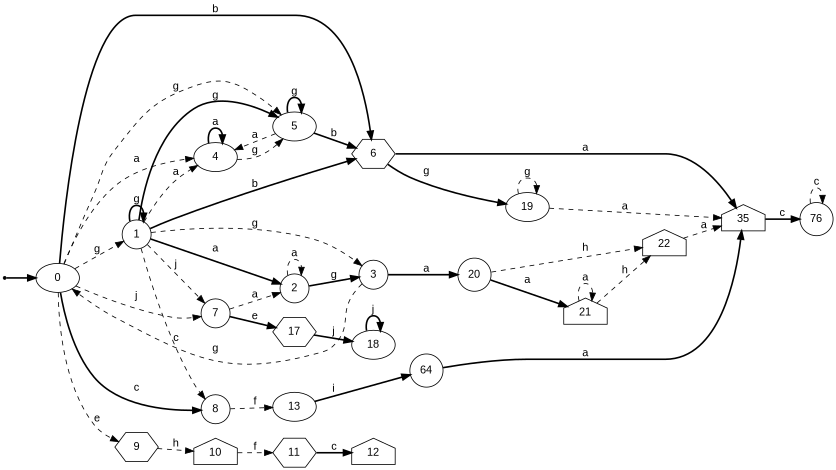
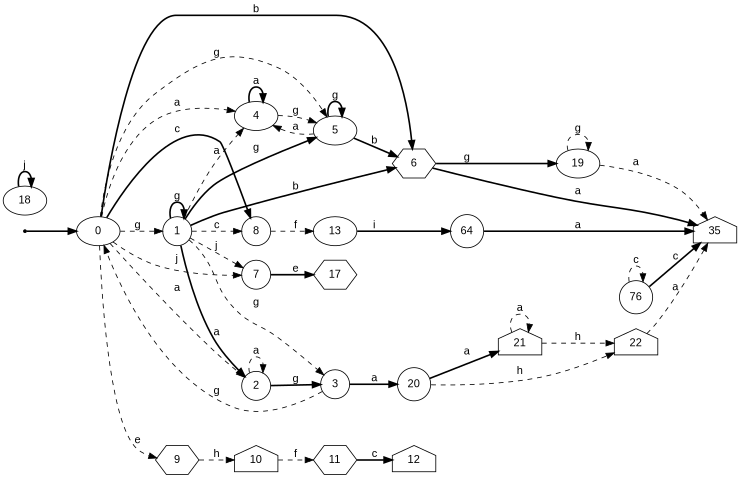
(778, 219) -> (672, 268)
(251, 302) -> (172, 310)
(329, 338) -> none
